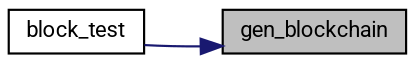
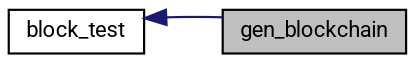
(172, 46) -> (195, 17)
